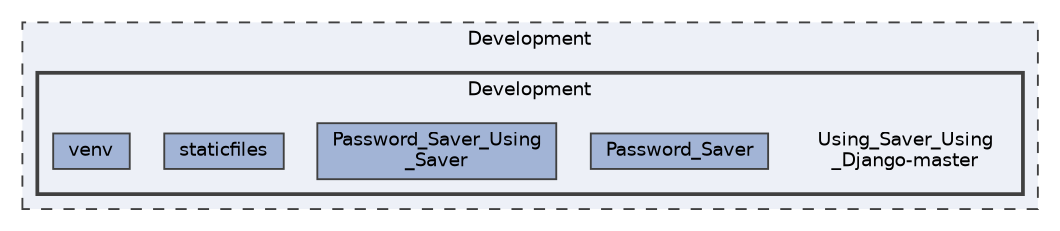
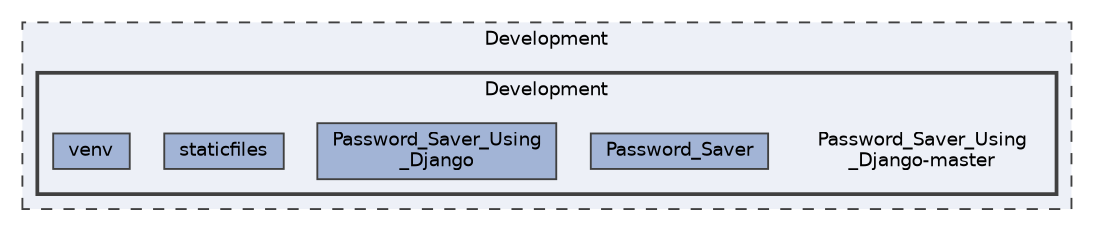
(437, 151) -> (437, 151)
(905, 151) -> (922, 151)
